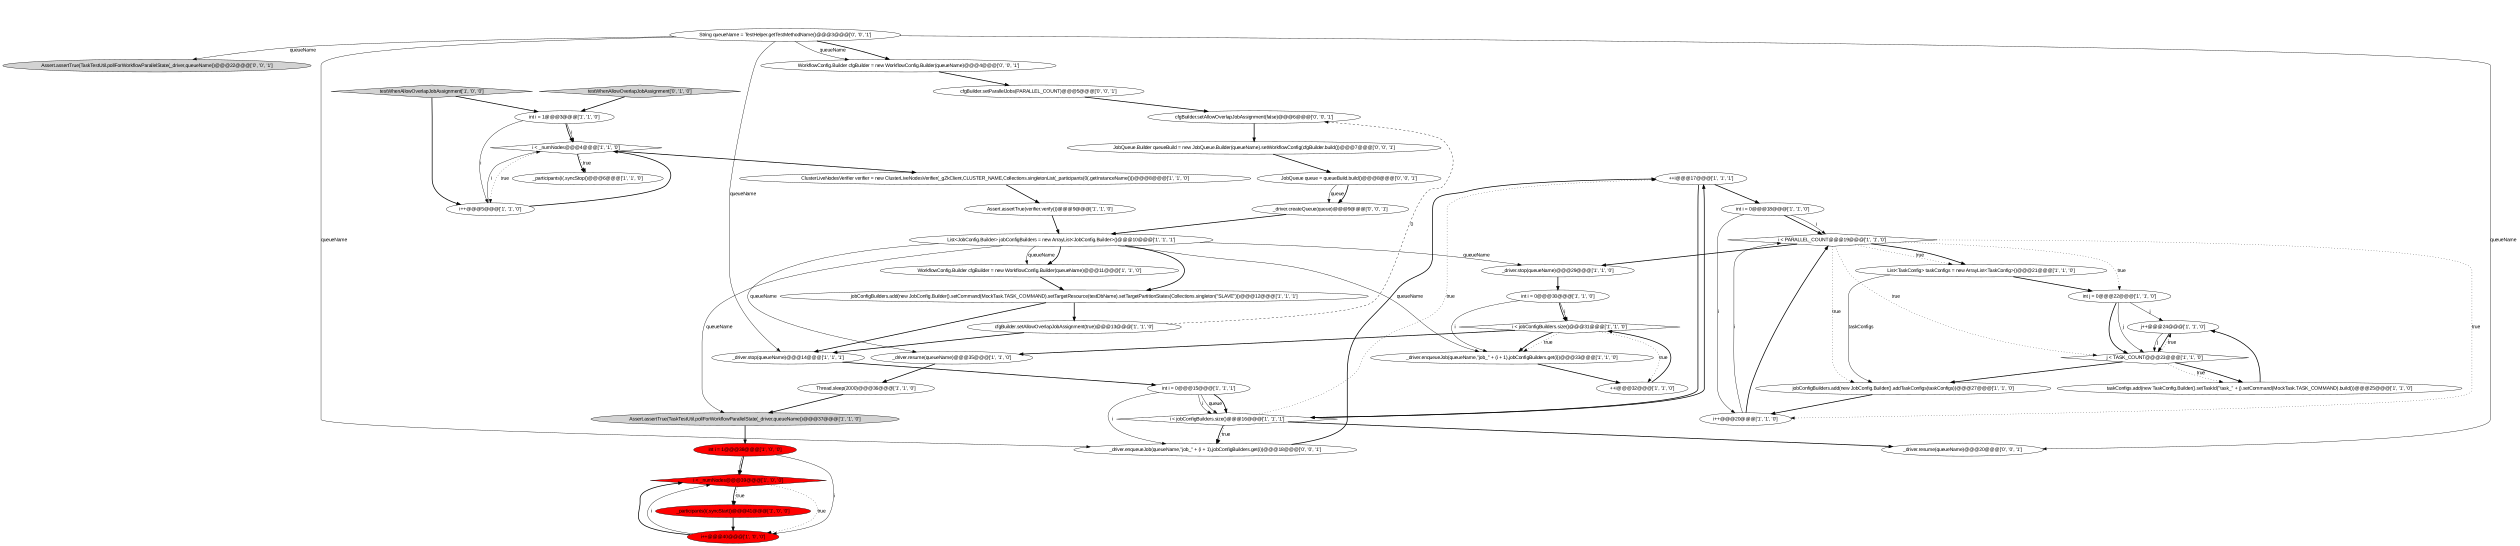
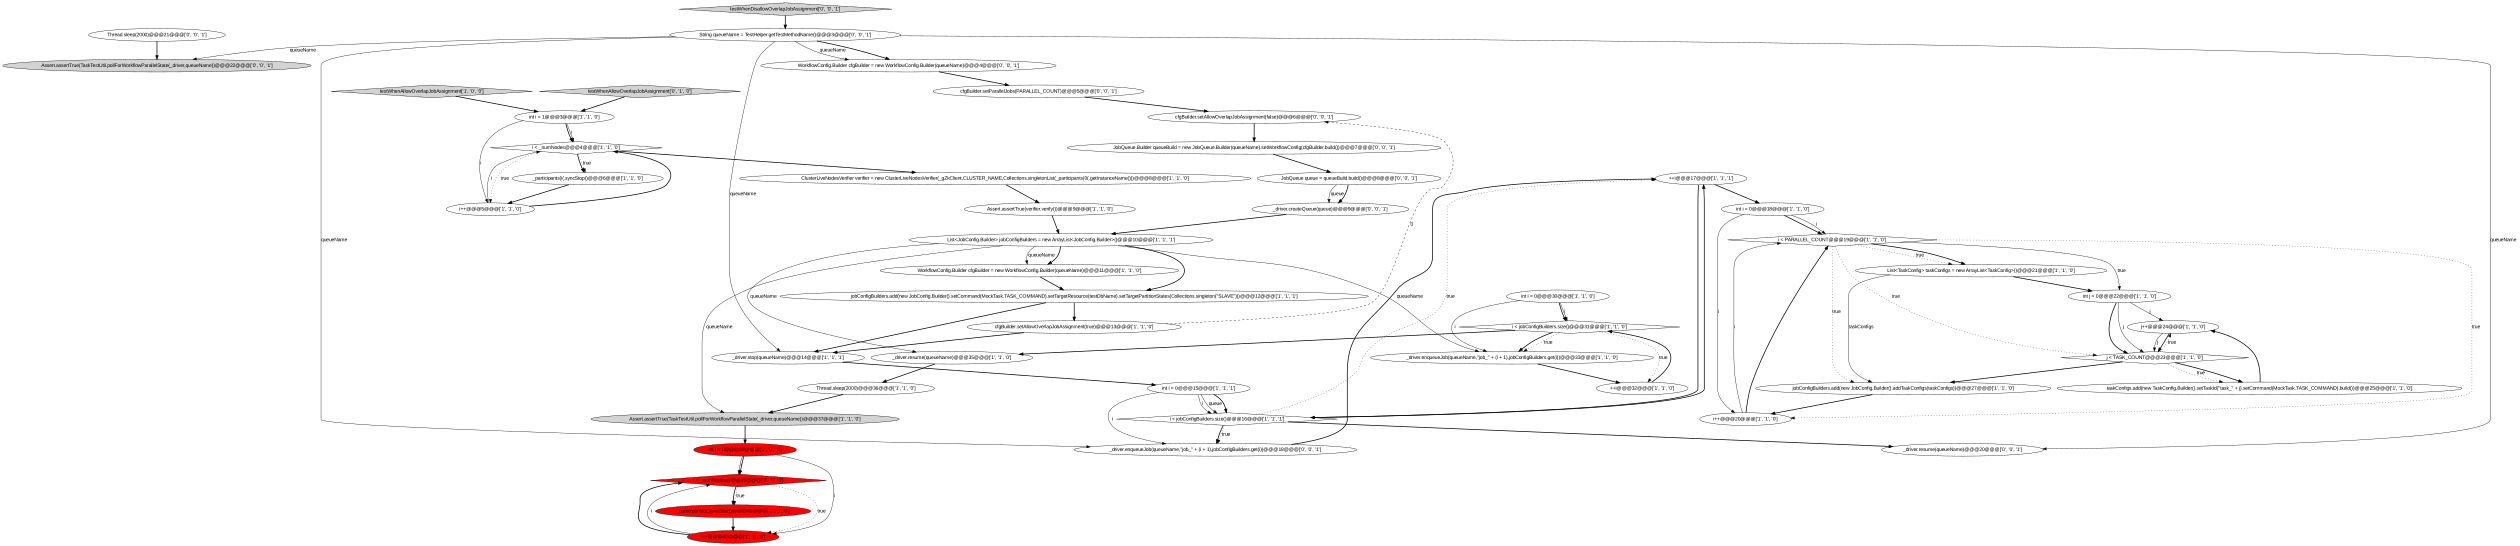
none -> (785, 9)
none -> (157, 35)
(432, 157) -> (540, 193)
(2018, 249) -> (2018, 249)
(1558, 271) -> none
